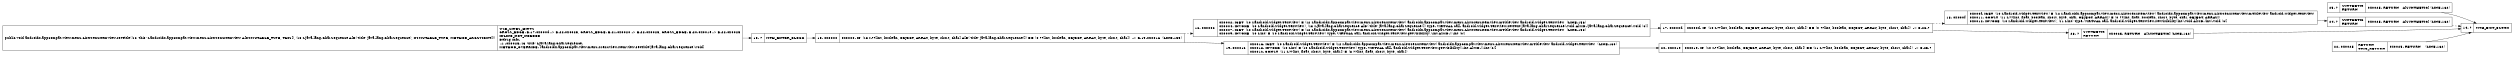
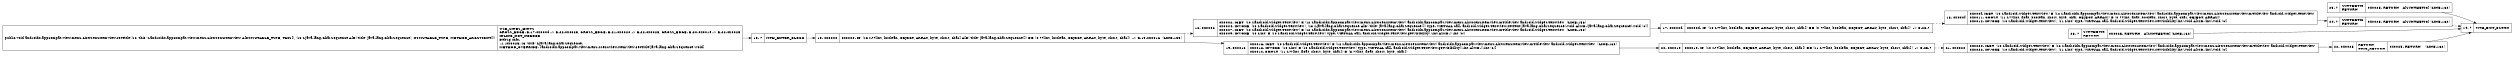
(1999, 32) -> none
none -> (2131, 48)
